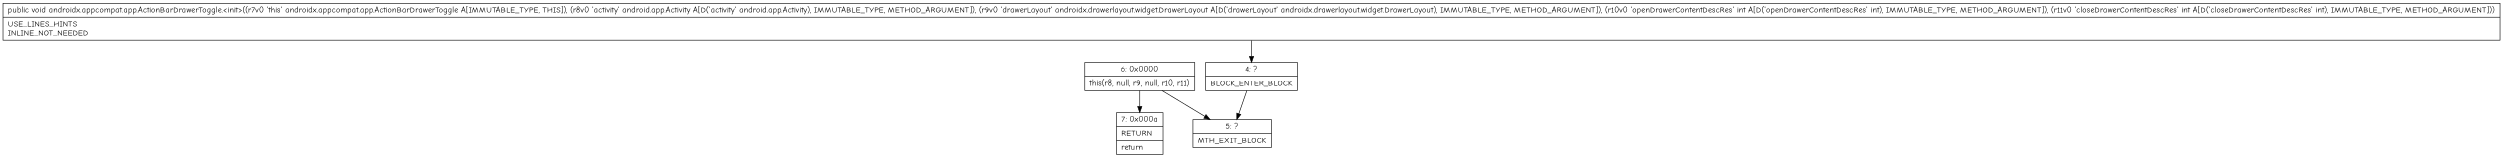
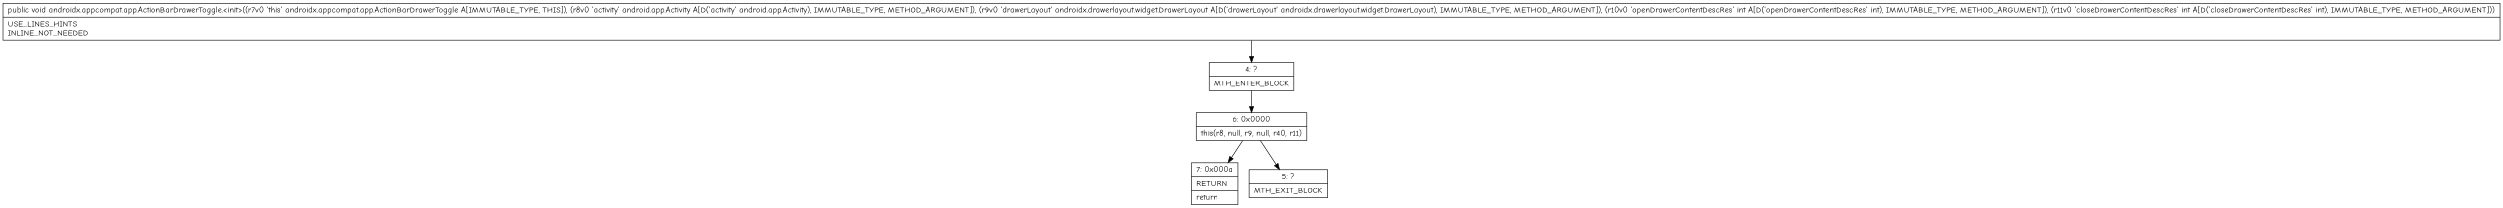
(1140, 83) -> (1252, 133)
(1252, 83) -> (1252, 83)
(1243, 102) -> (1252, 98)
